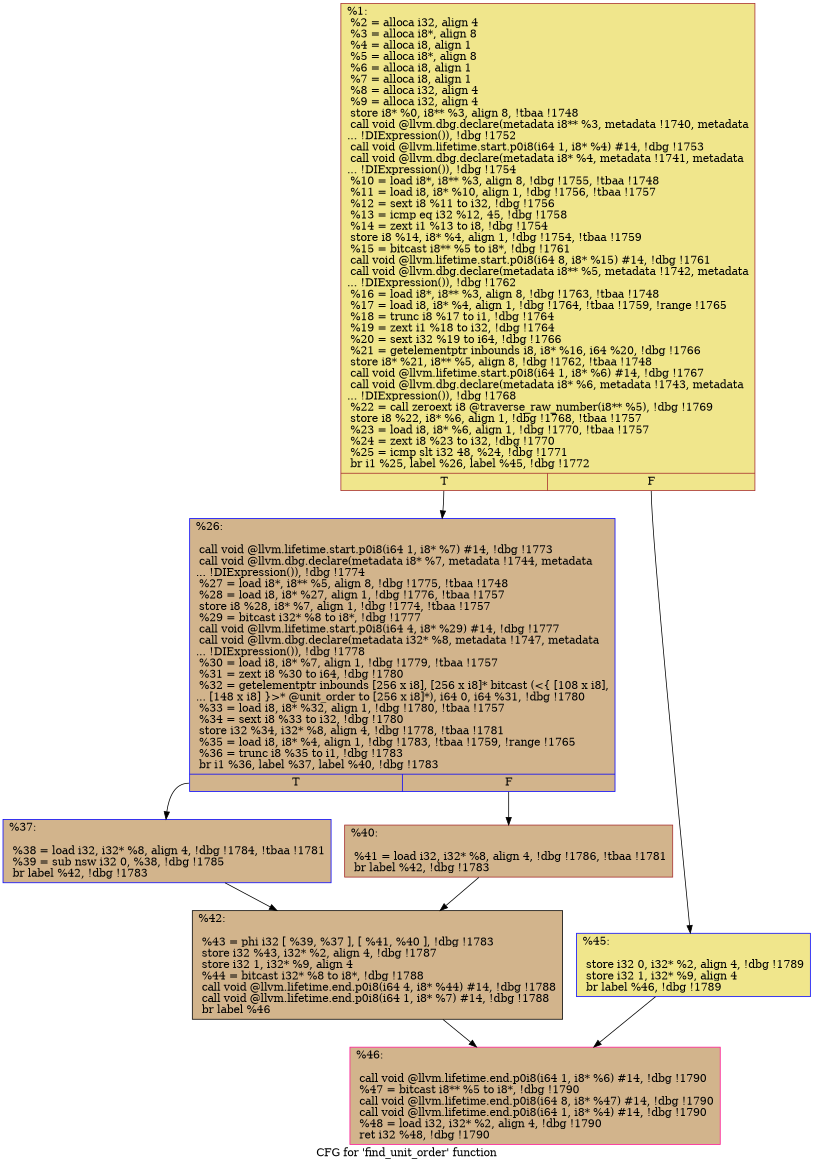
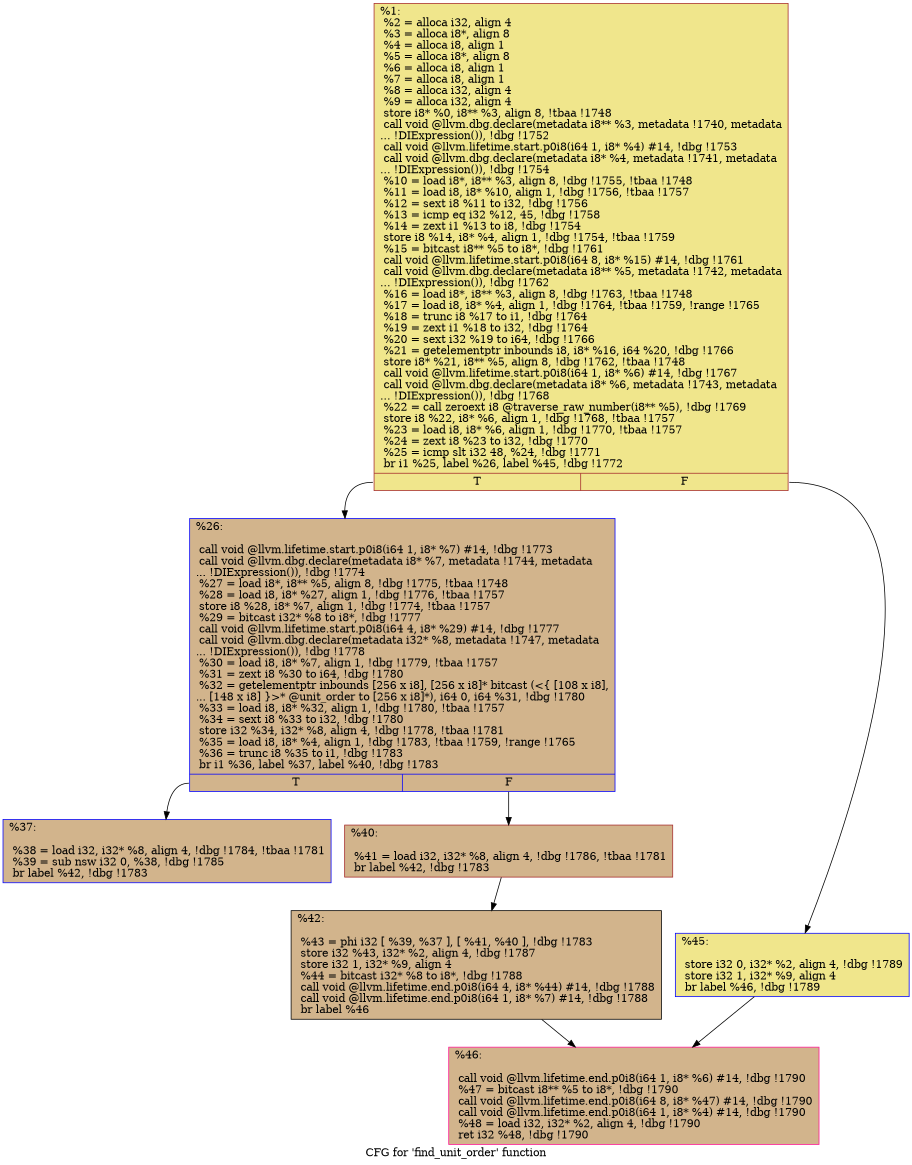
(248, 895) -> none
